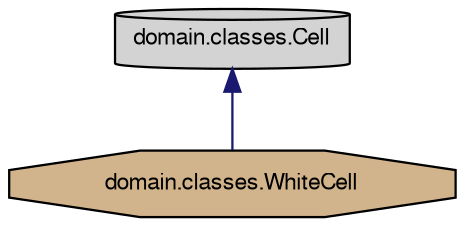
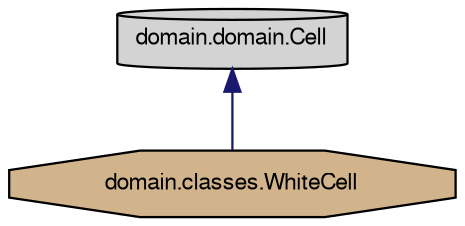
(232, 39) -> (232, 39)
